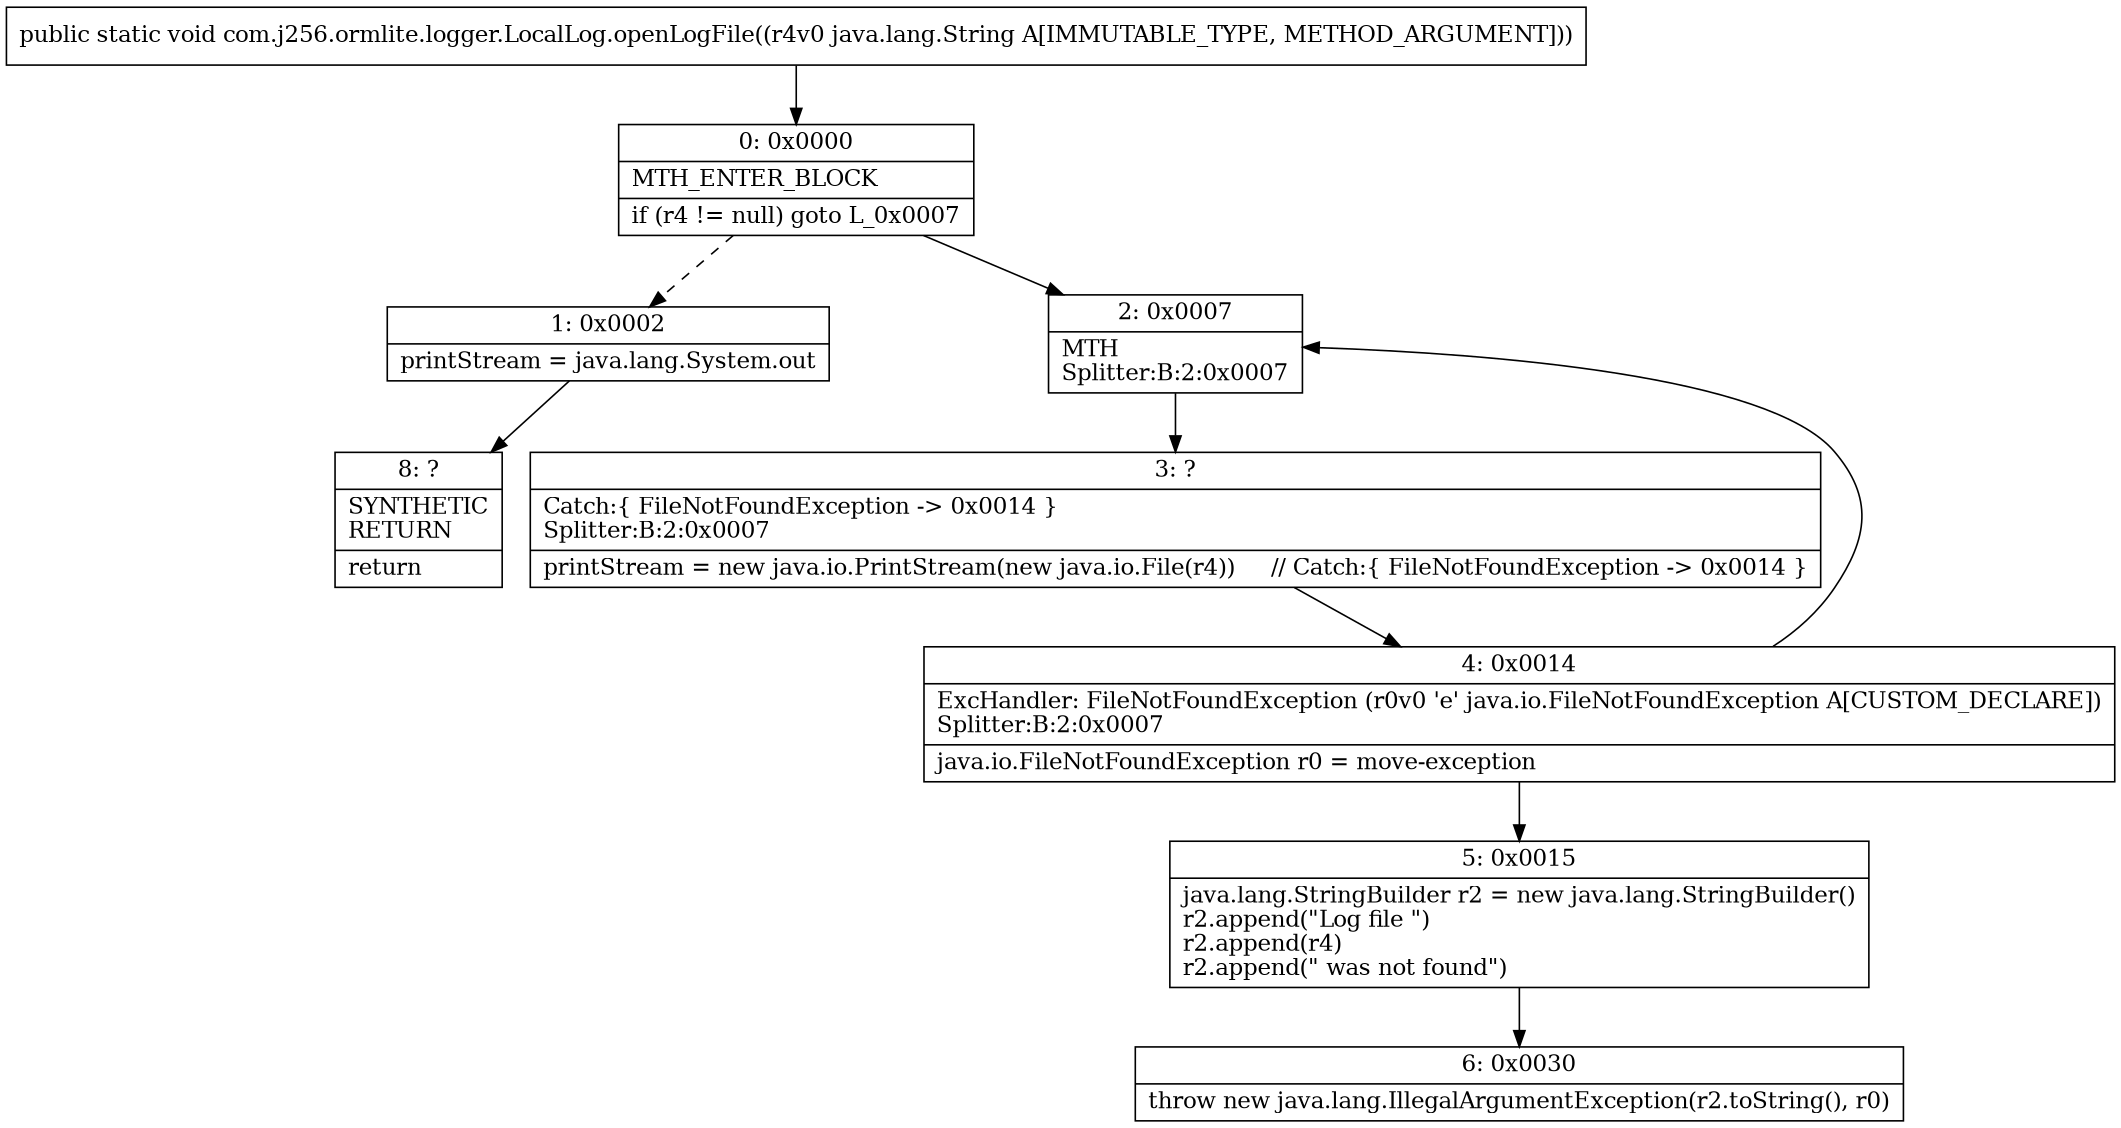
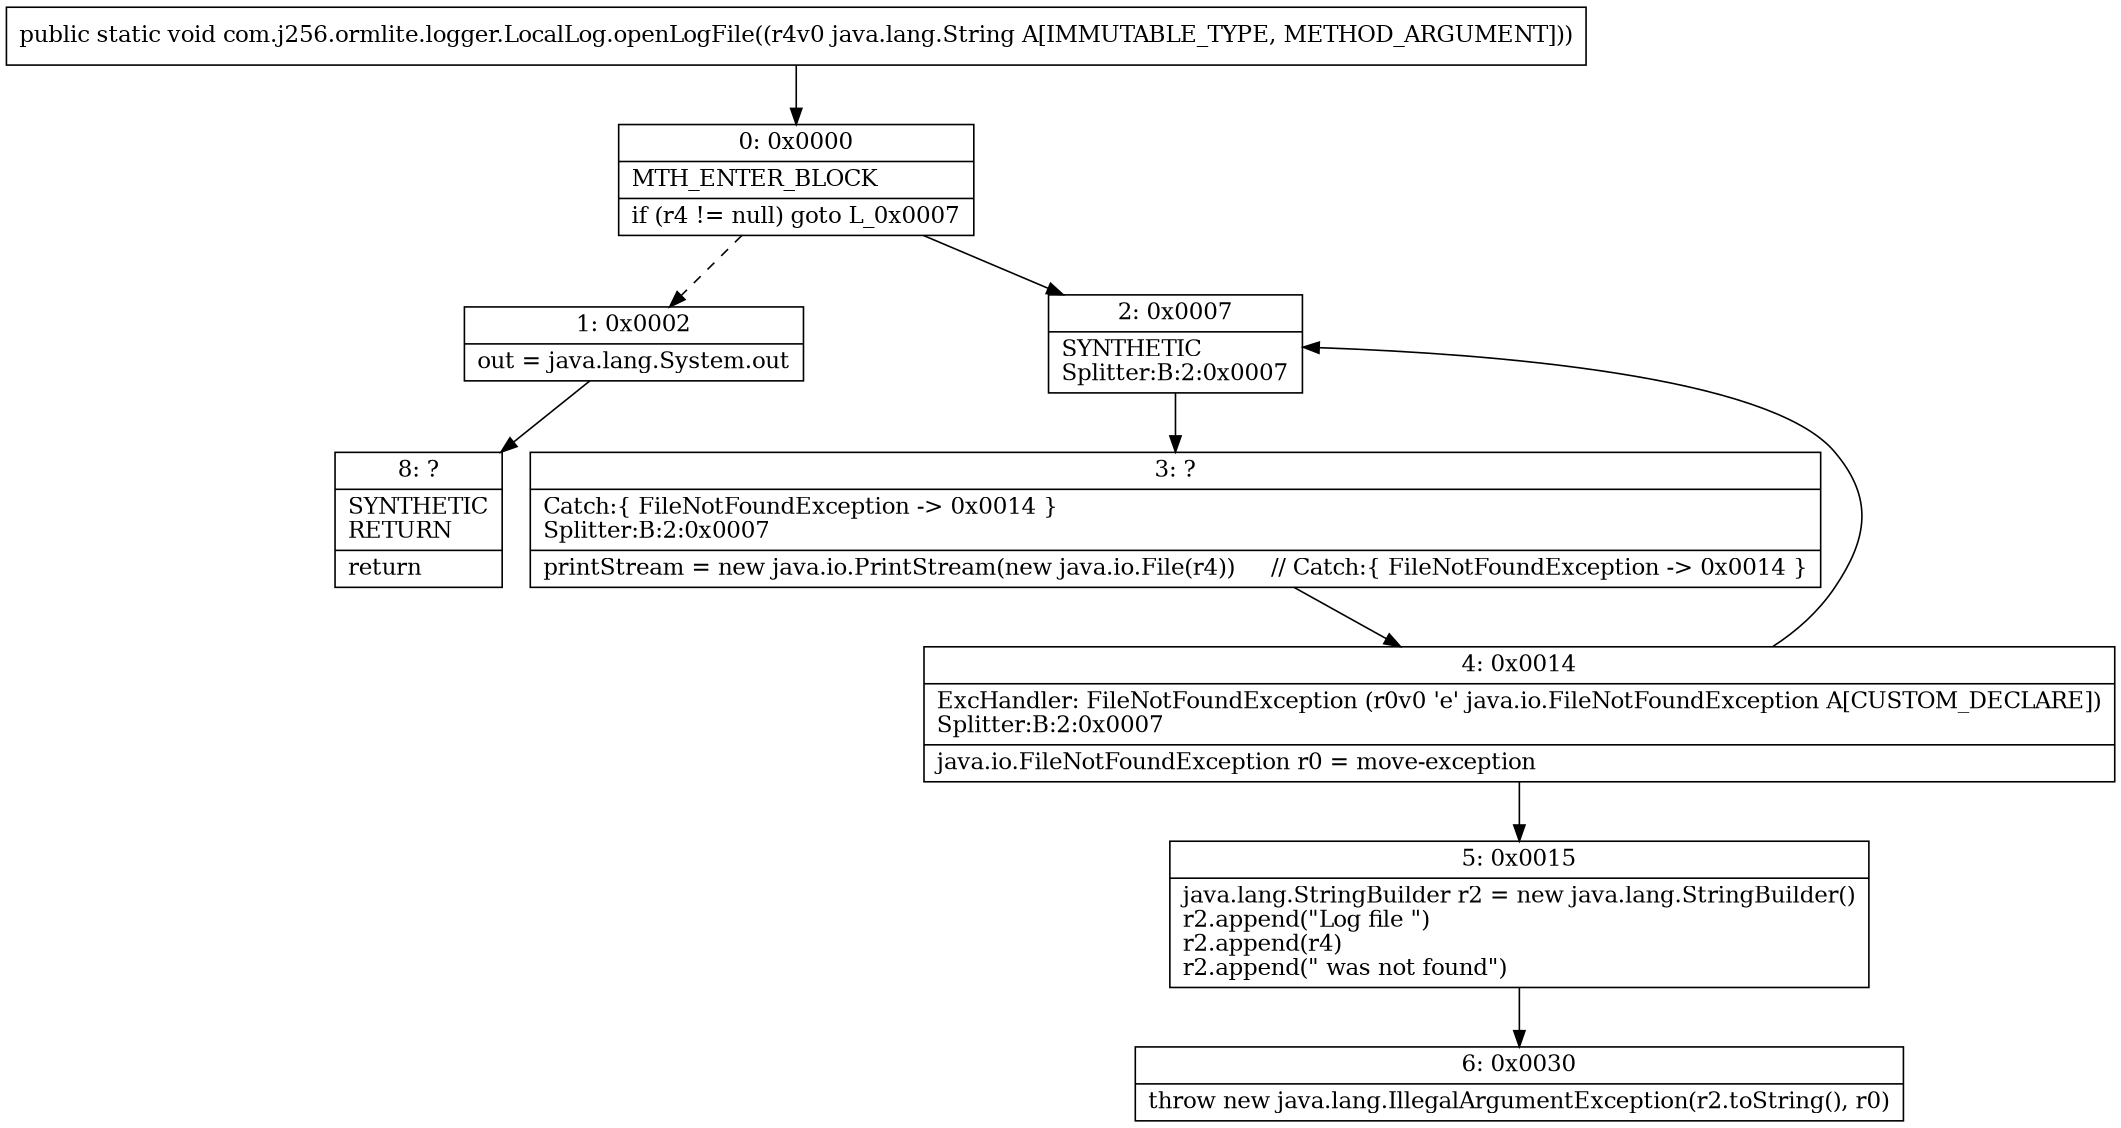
(1090, 350) -> (1132, 350)
(608, 362) -> (634, 362)
